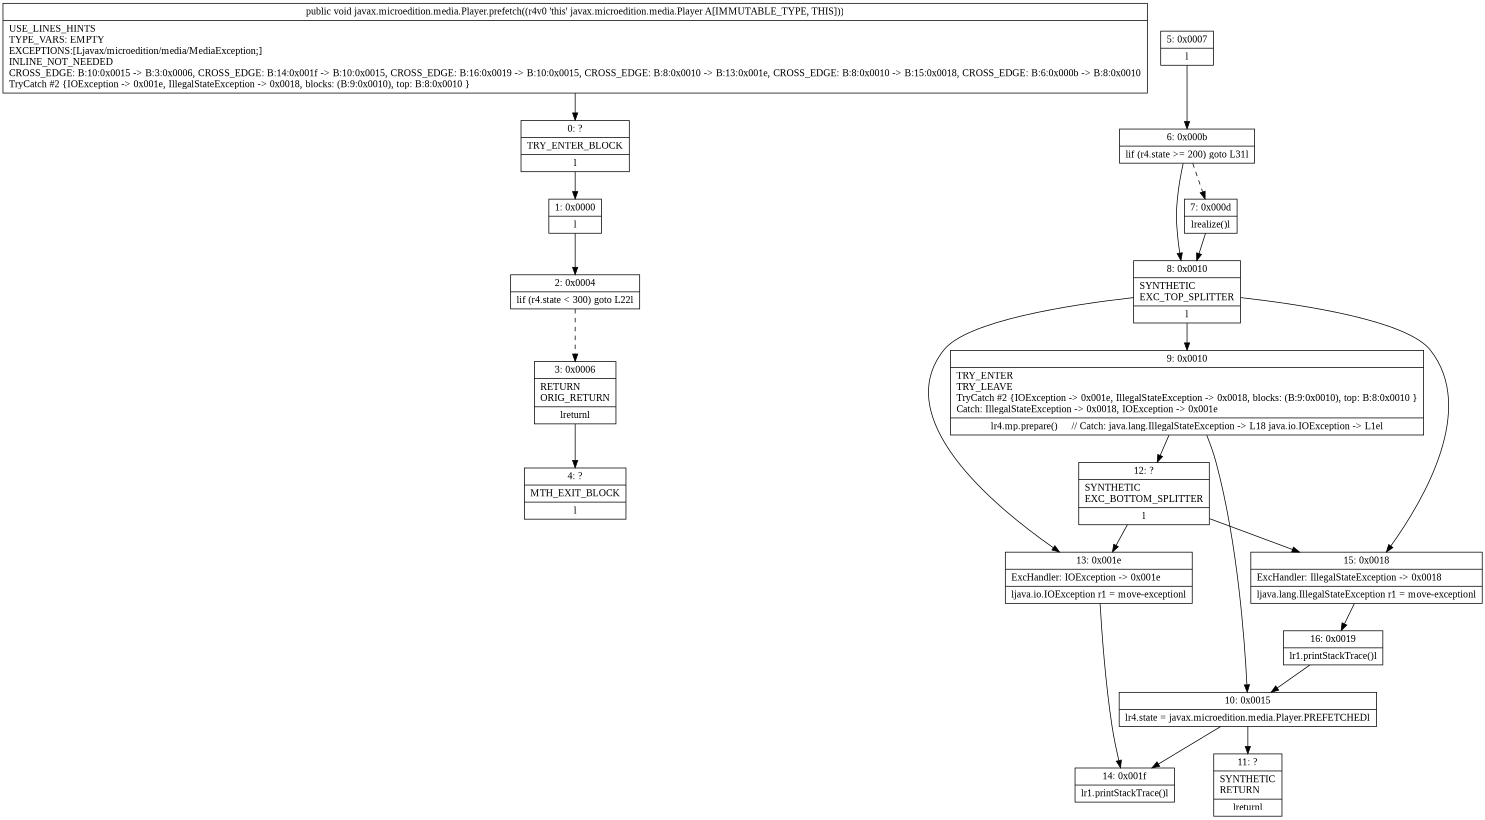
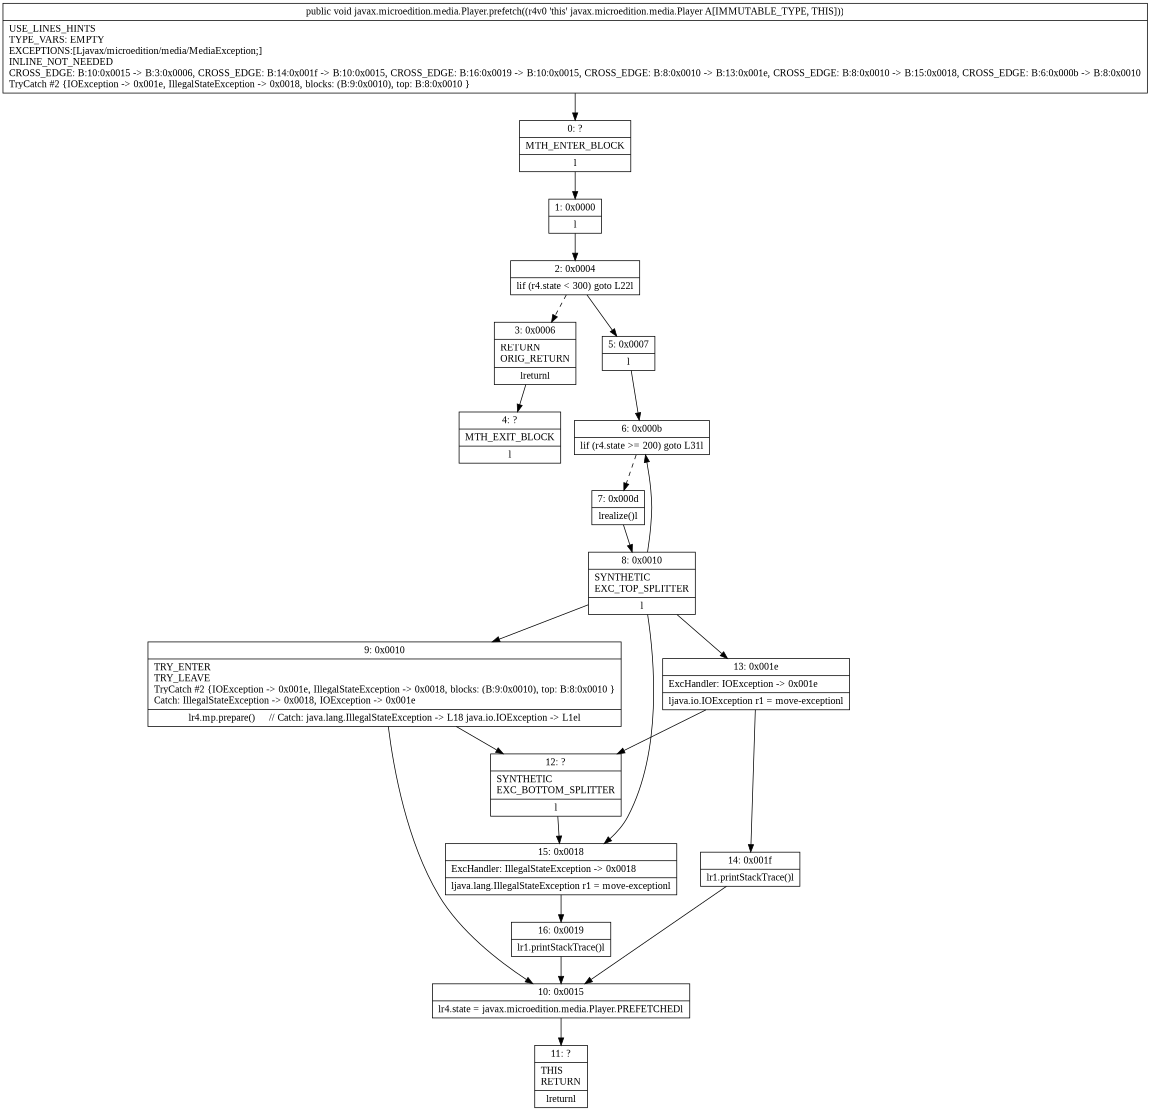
(575, 146) -> (575, 146)
(1177, 208) -> (652, 507)
none -> (600, 313)
(1122, 535) -> (665, 730)
(1189, 745) -> (659, 933)
(1248, 779) -> (552, 1071)
